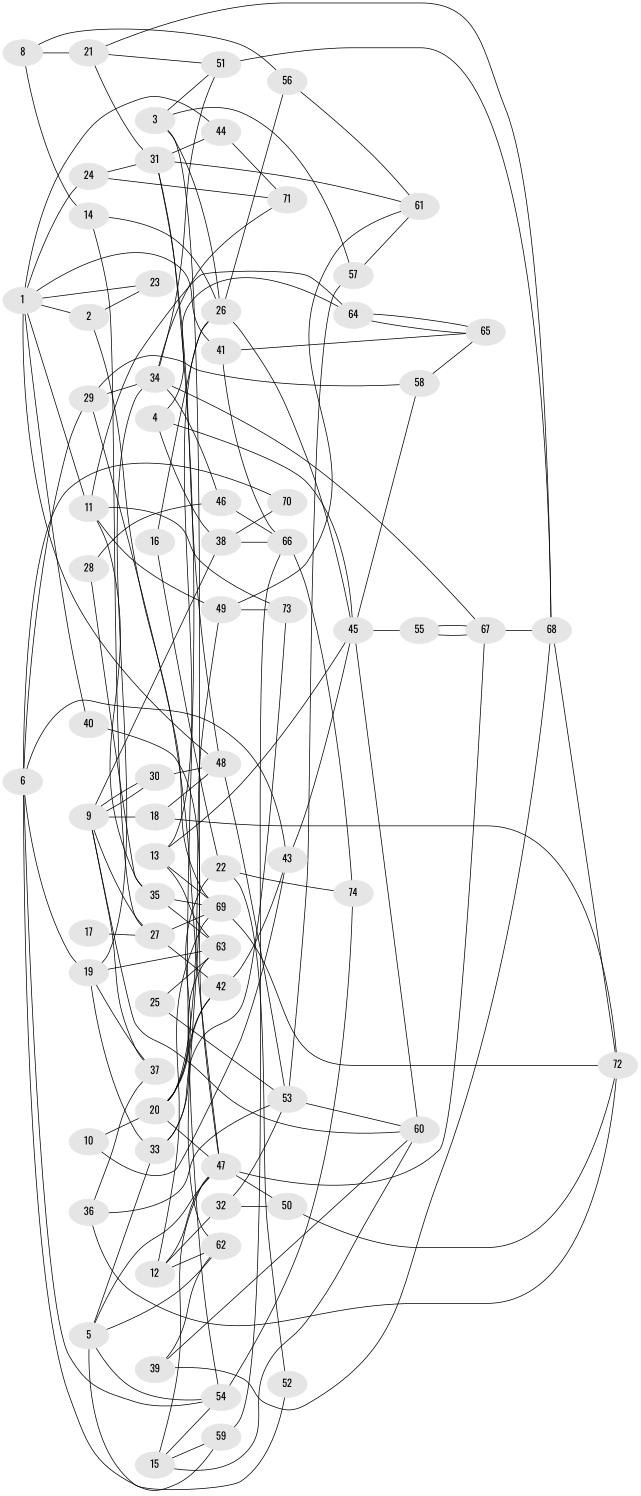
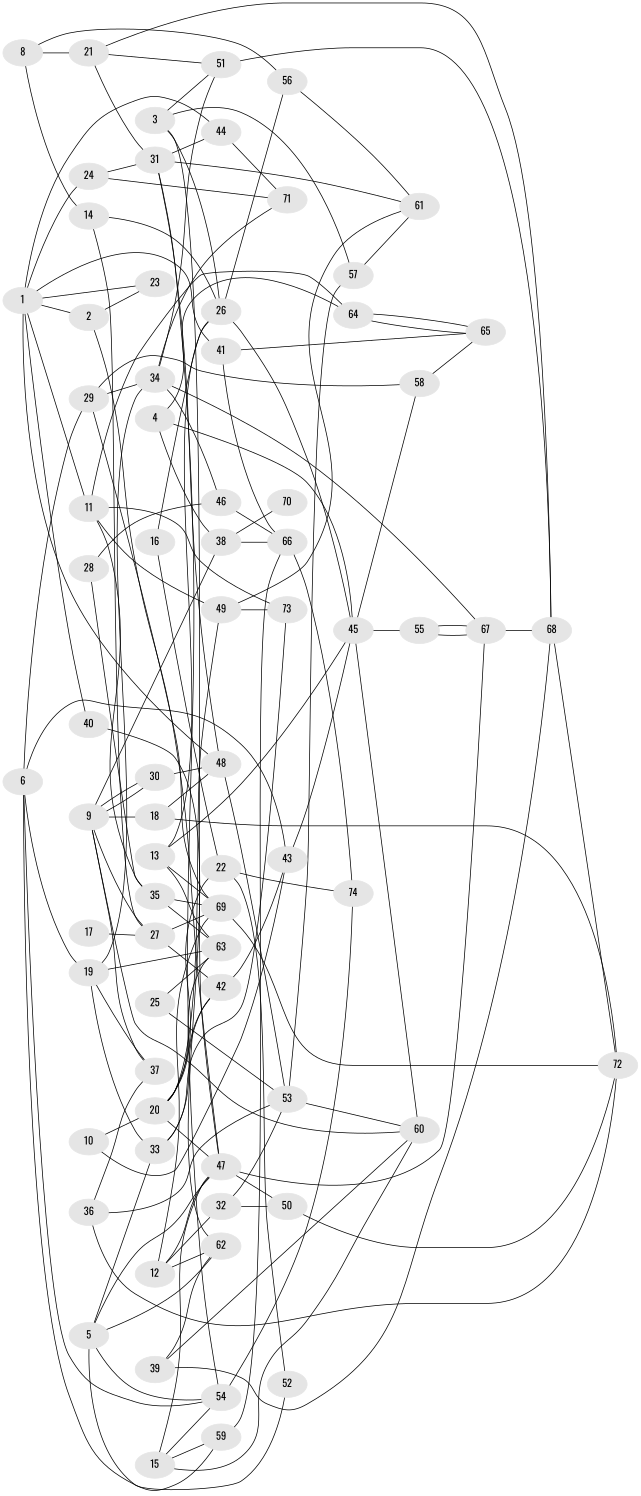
(62, 499) -> none
